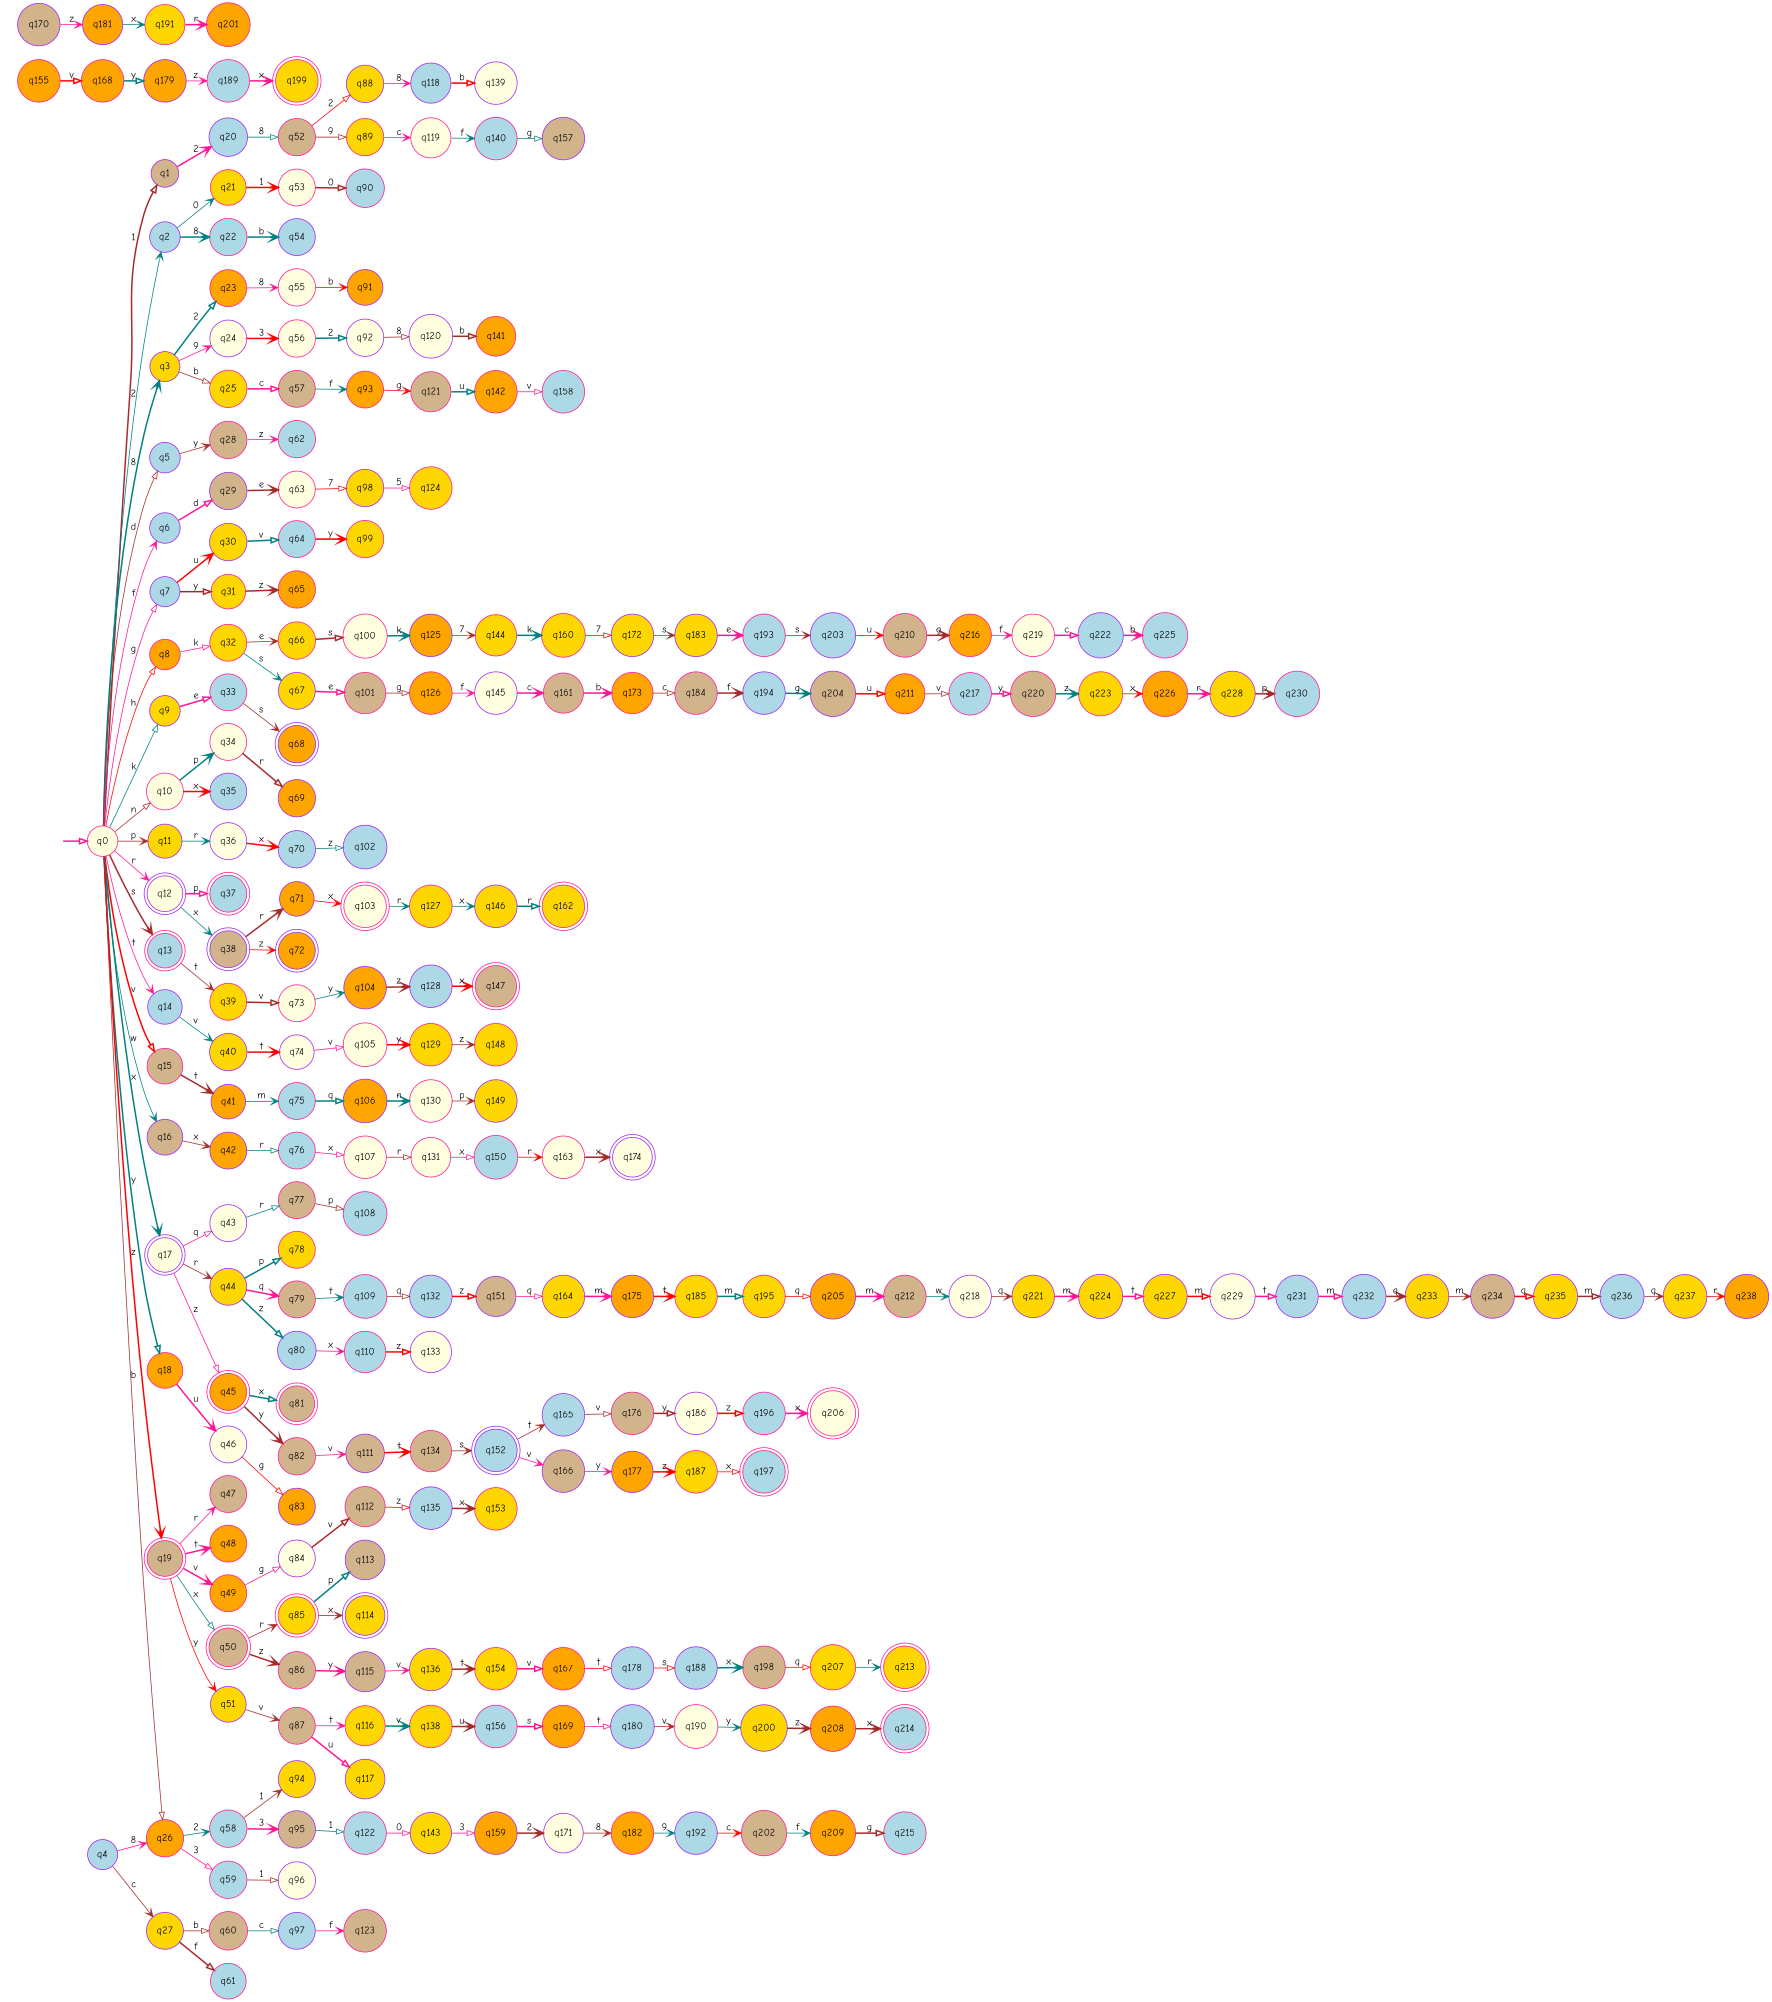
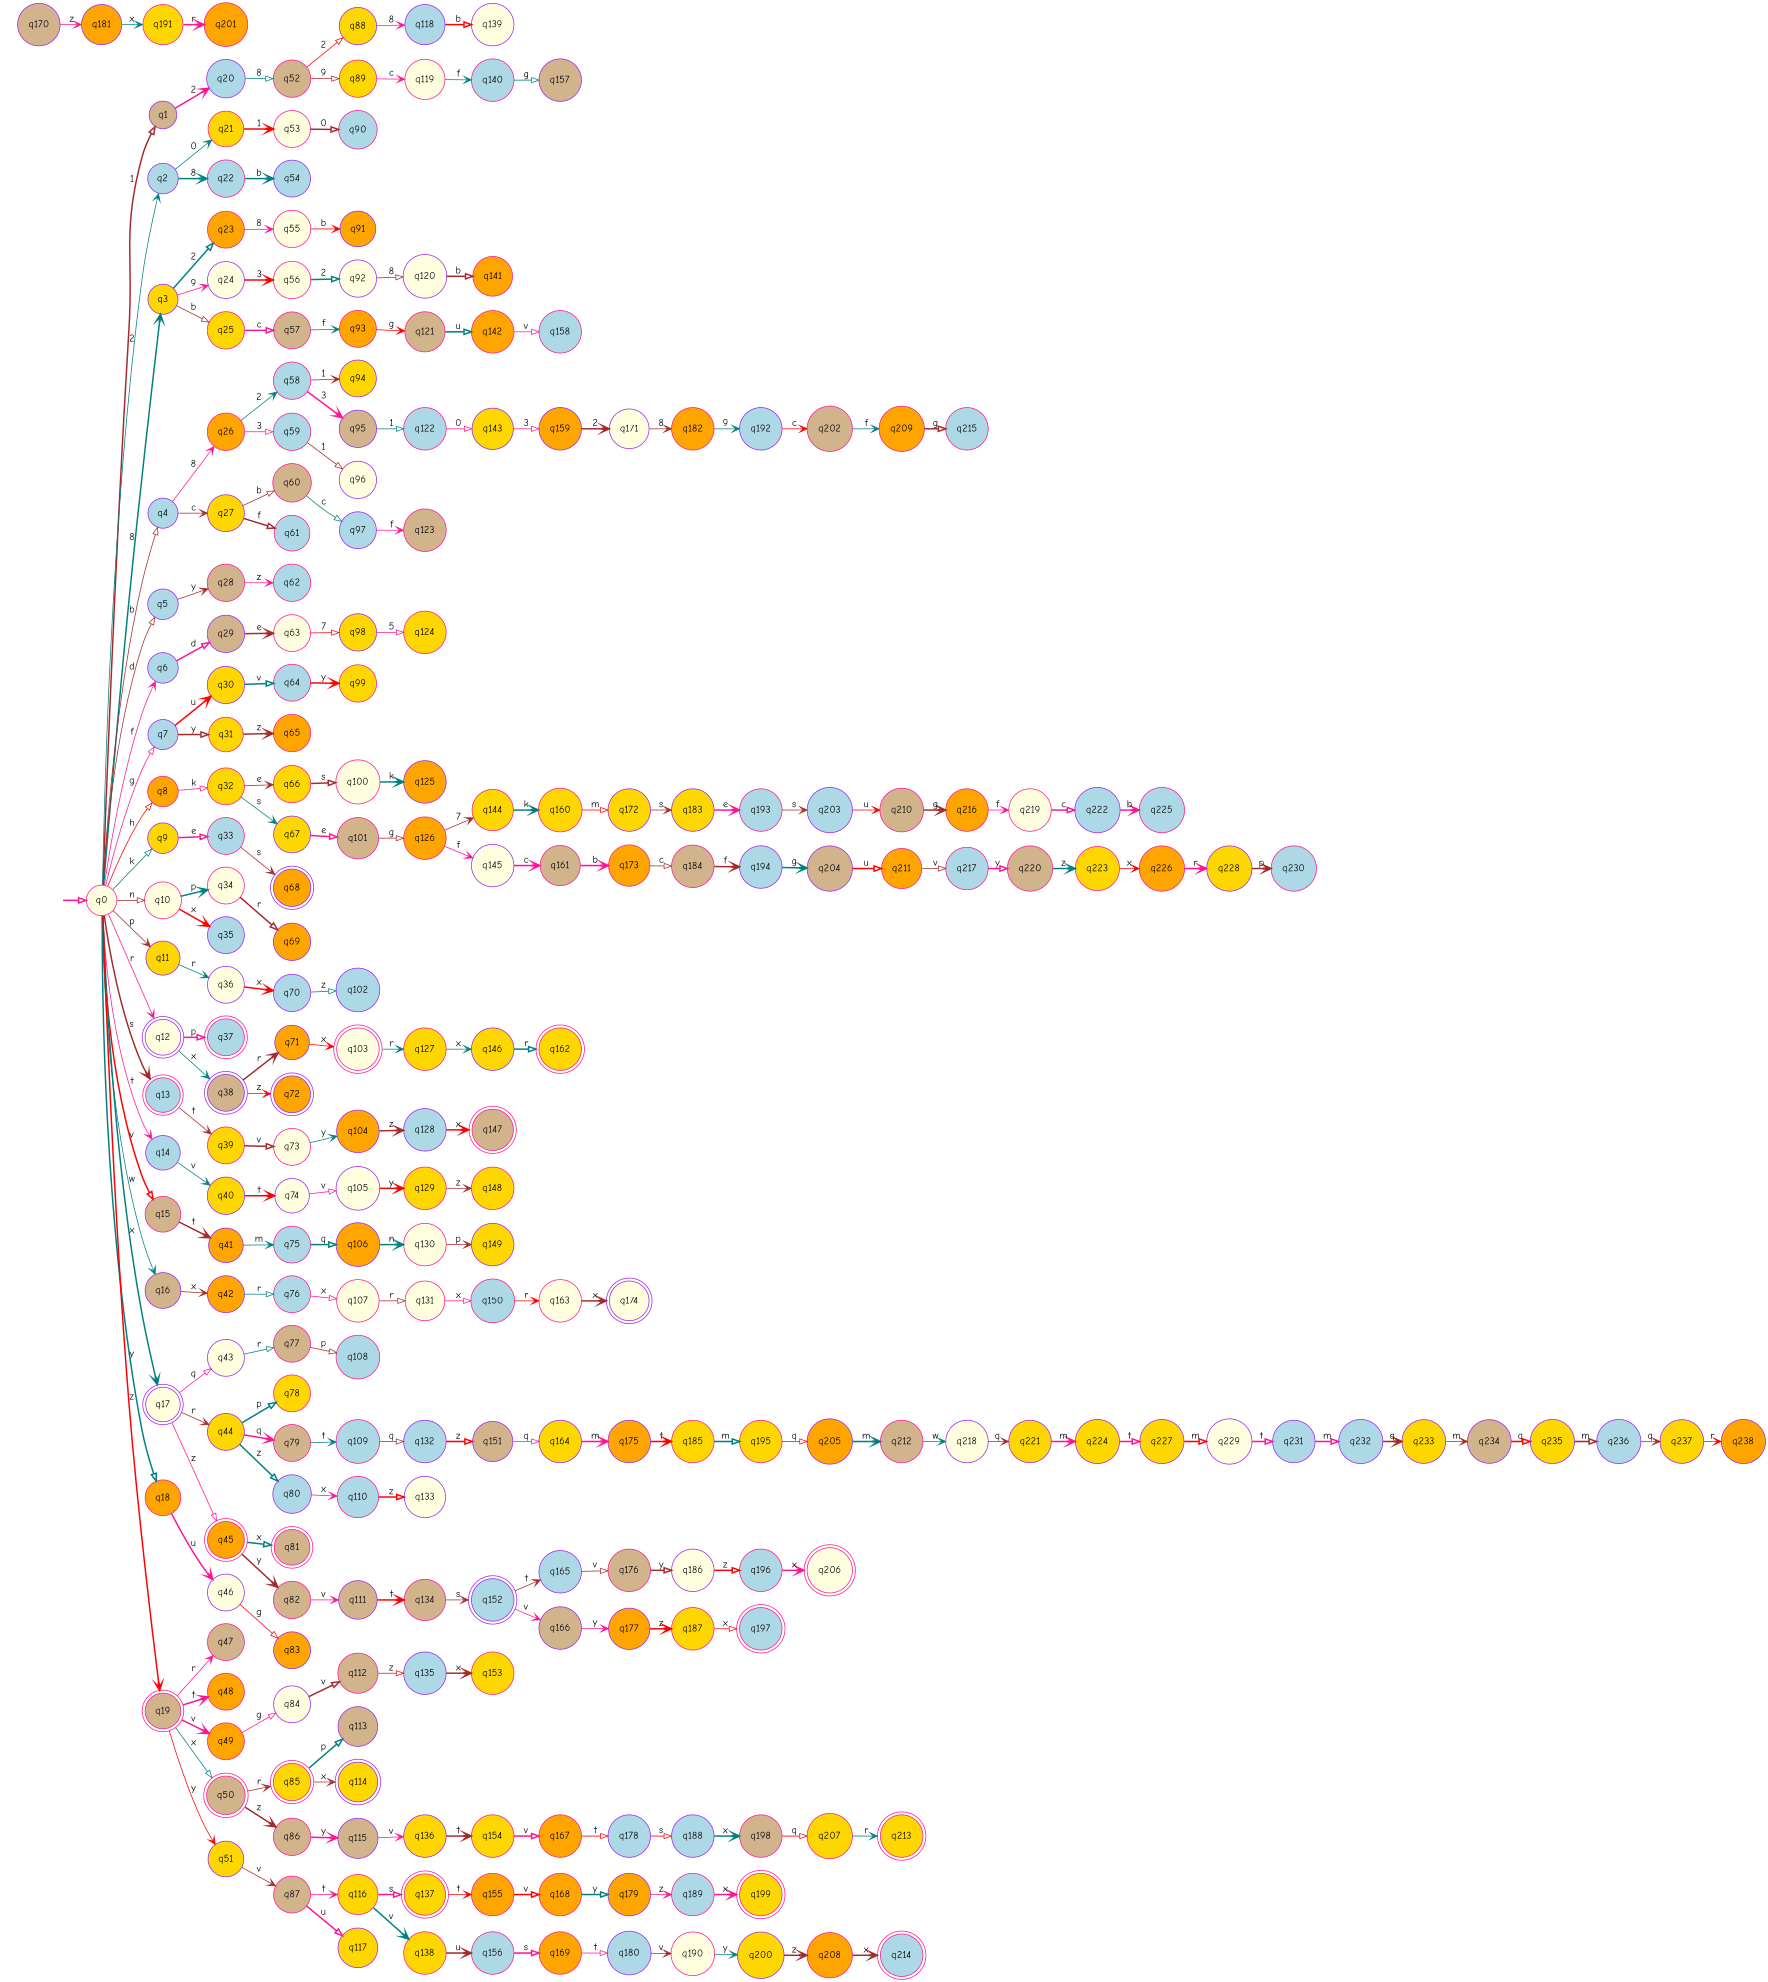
(599, 630) -> (595, 804)
(460, 635) -> (456, 825)
(365, 1045) -> (358, 1188)
(866, 1296) -> (863, 1441)
(128, 1335) -> (129, 647)
none -> (425, 1895)
